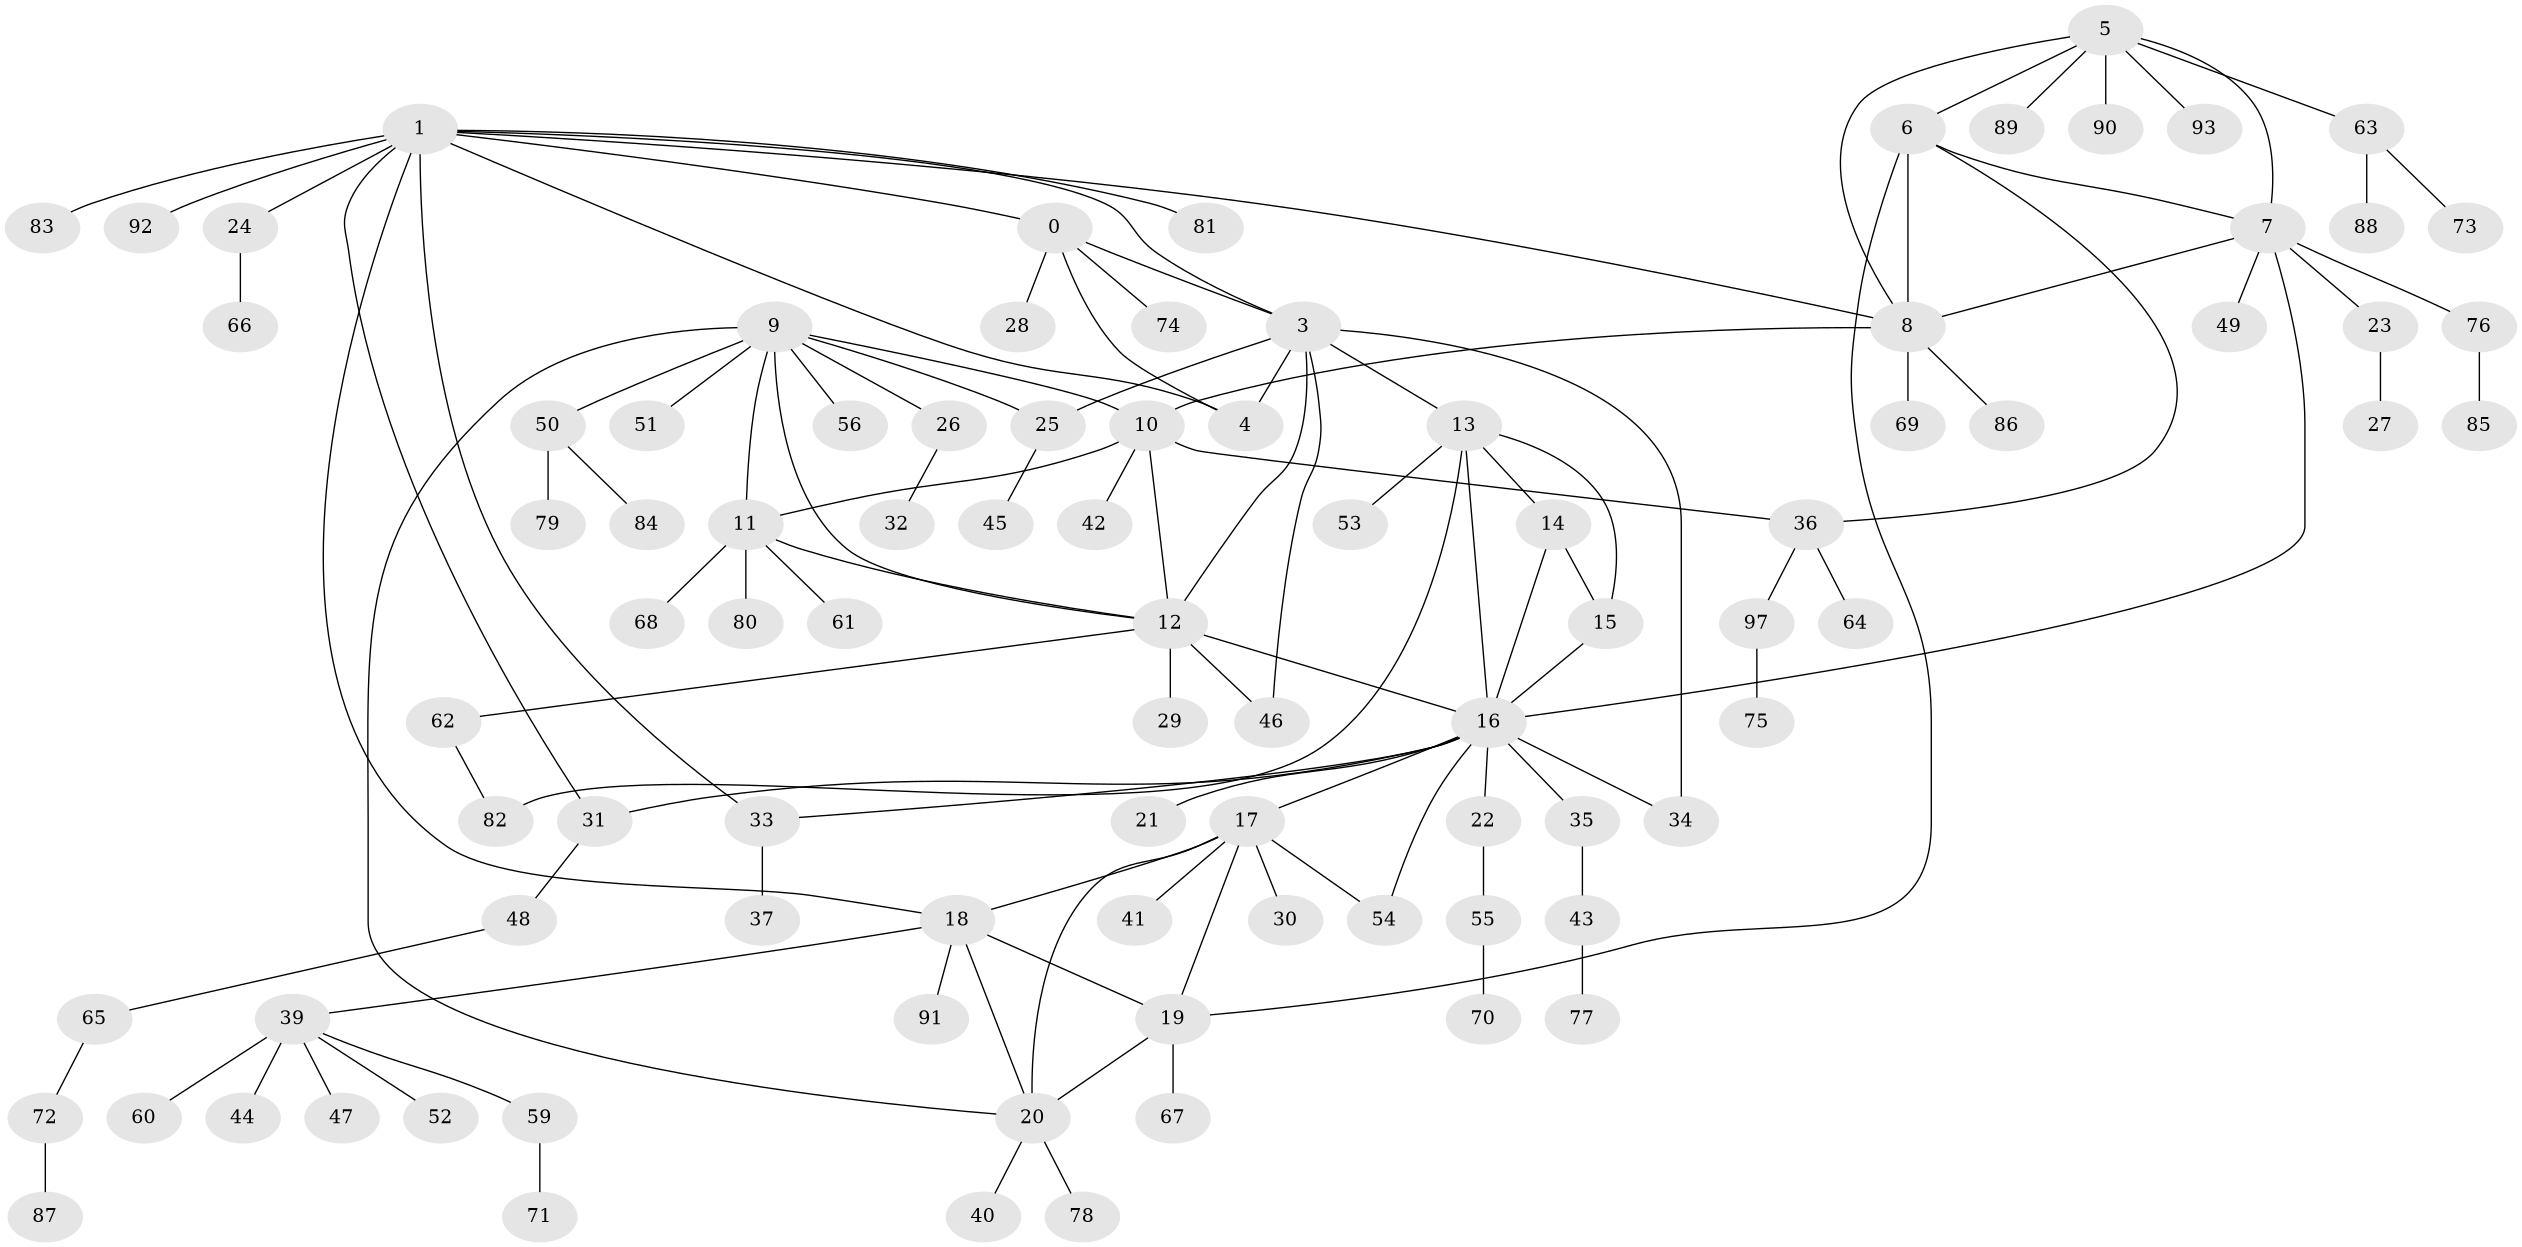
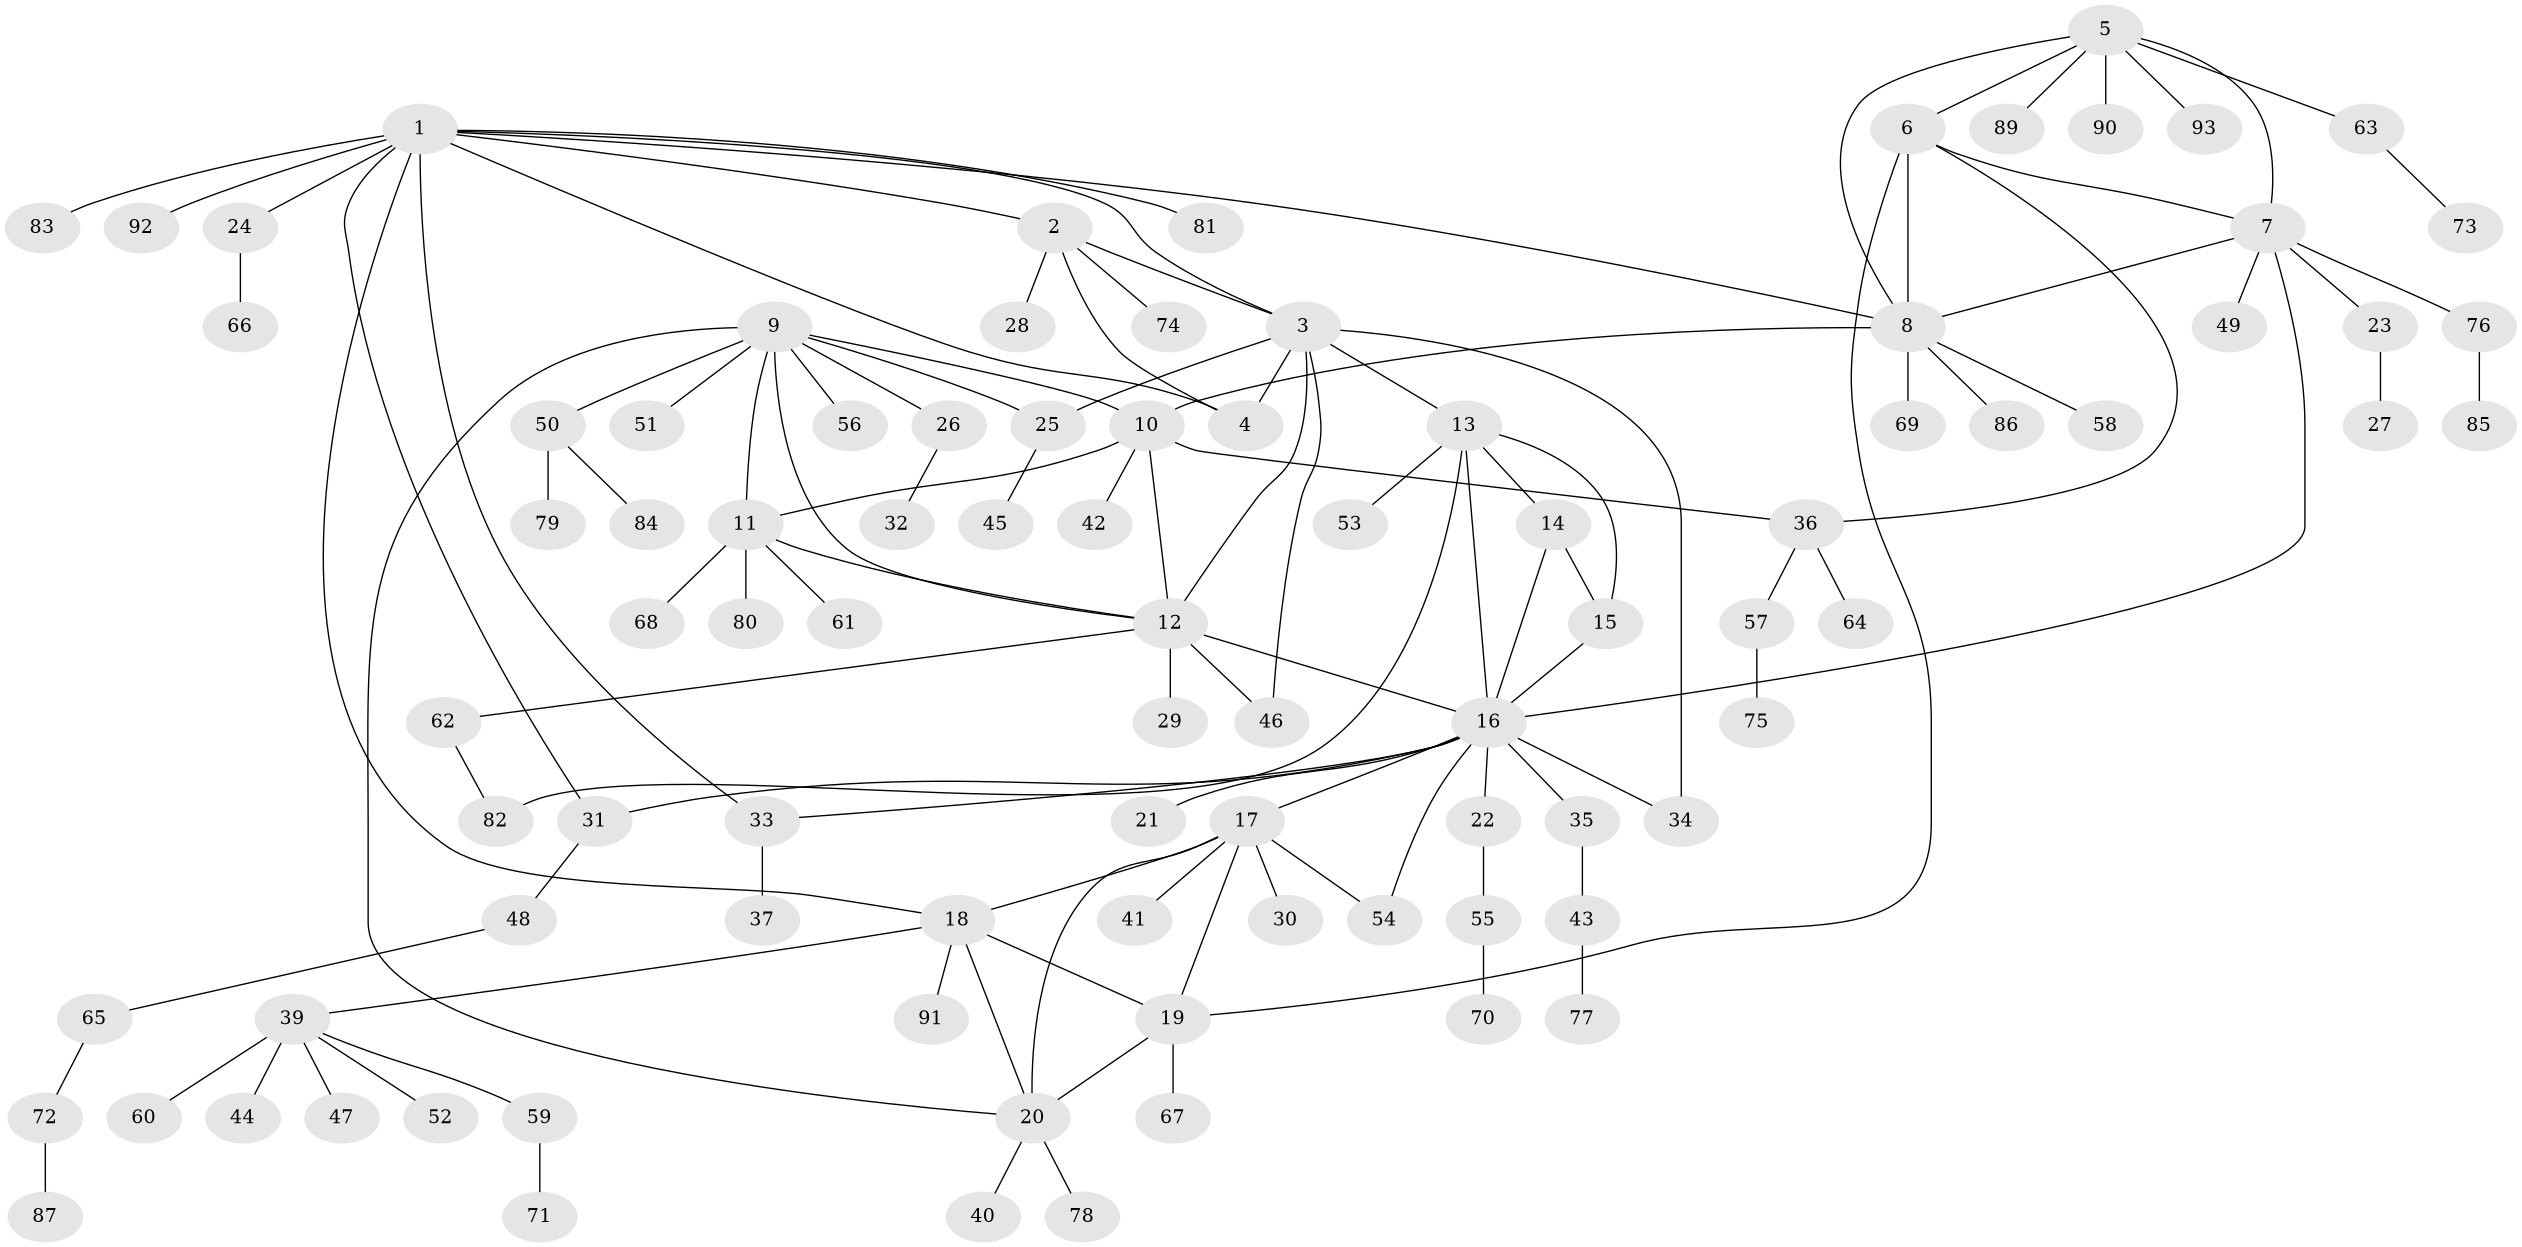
(1055, 228) -> (1055, 228)
(2367, 228) -> none
none -> (2106, 426)
(1757, 624) -> (1757, 624)
